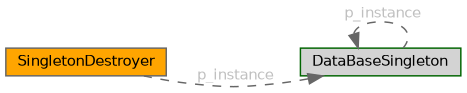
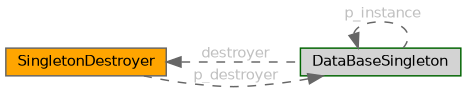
none -> (241, 62)
(233, 76) -> (233, 76)
